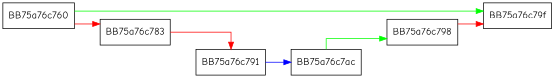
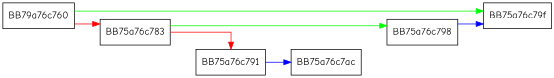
(39, 16) -> (39, 16)
(467, 24) -> (467, 24)
(348, 39) -> (275, 26)
